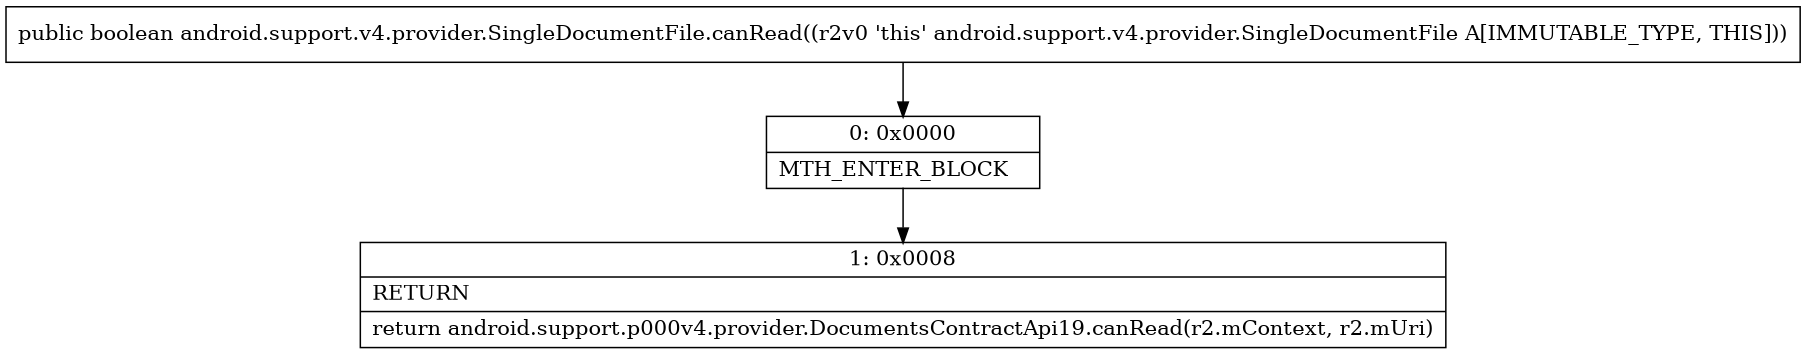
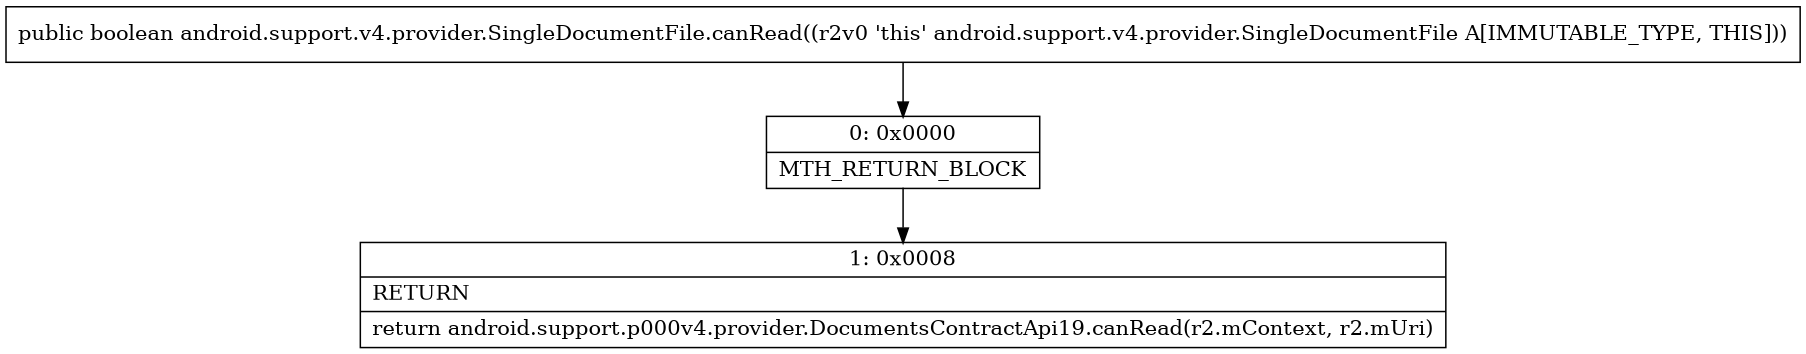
(894, 170) -> (903, 170)
